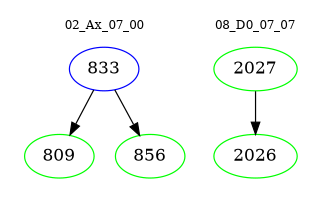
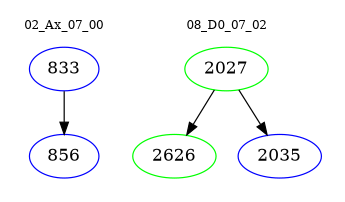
(256, 26) -> (227, 26)
(59, 156) -> none
(150, 156) -> (64, 156)
(256, 156) -> (174, 156)
none -> (280, 156)
